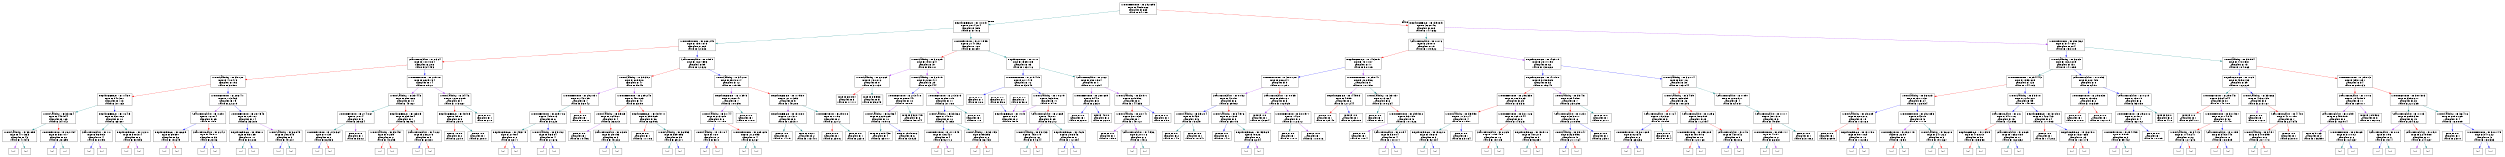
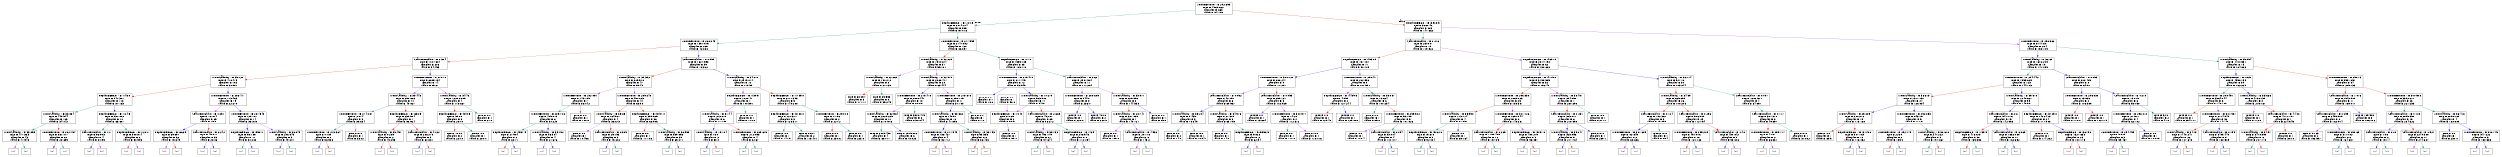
(1003, 107) -> (1008, 127)
(1898, 136) -> (1895, 136)
